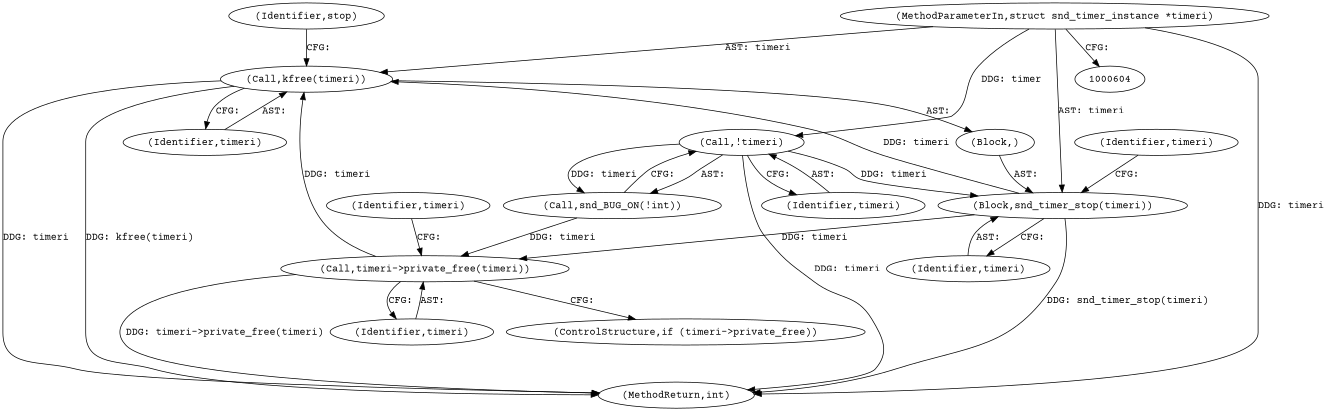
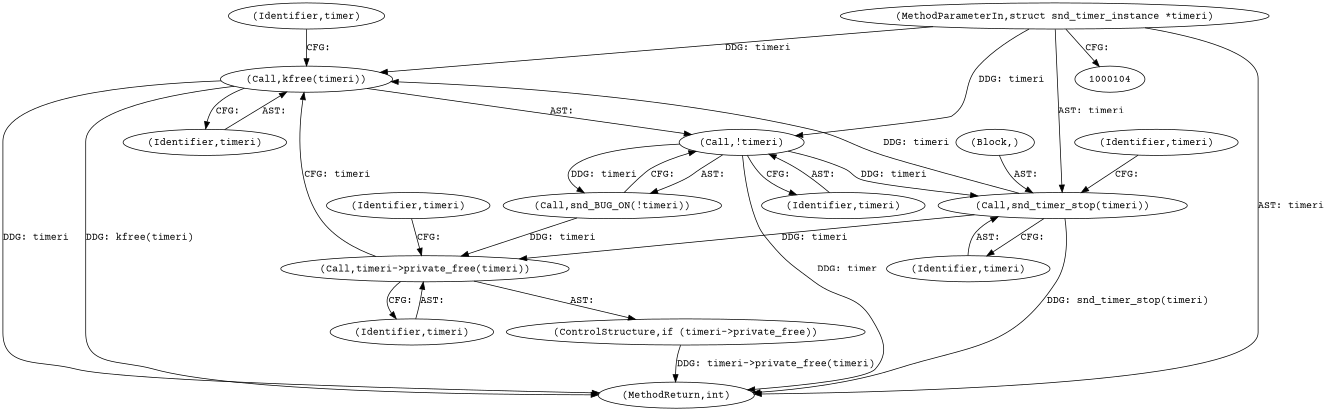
(307, 16) -> (307, 16)
(758, 48) -> (758, 48)
(1011, 79) -> (1011, 79)
(1110, 79) -> (1110, 79)
(681, 88) -> (526, 111)
(337, 174) -> (337, 174)
(612, 206) -> (612, 206)
(1063, 206) -> (1063, 206)
(1291, 206) -> (1291, 206)
(847, 269) -> (847, 269)
(585, 300) -> (585, 300)
(253, 375) -> (677, 360)
